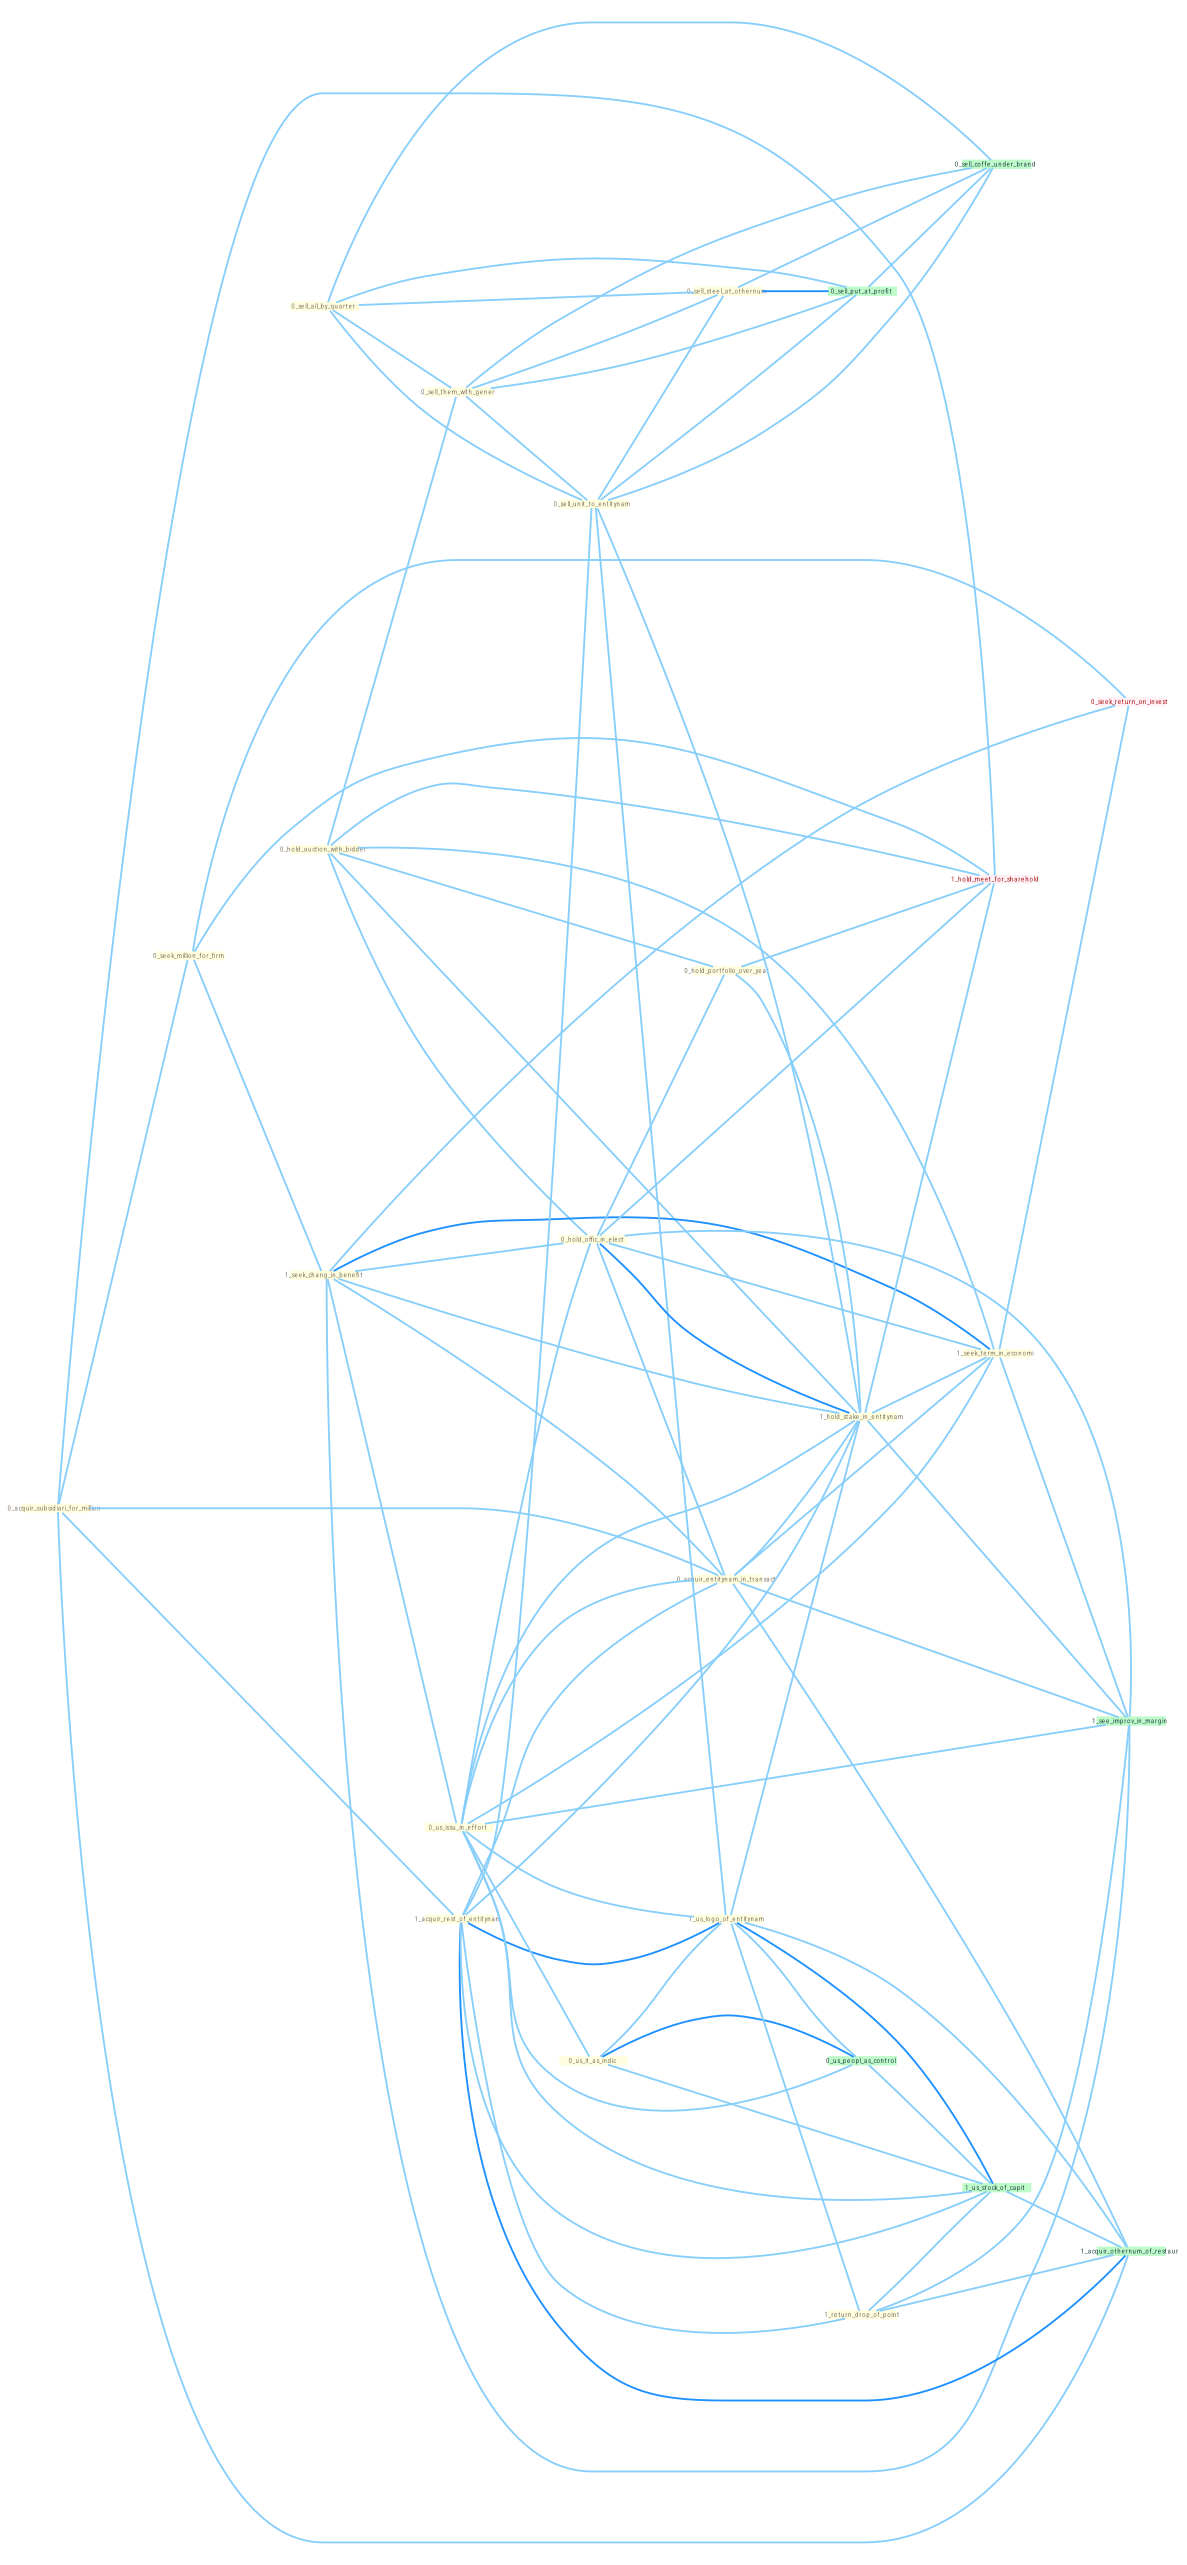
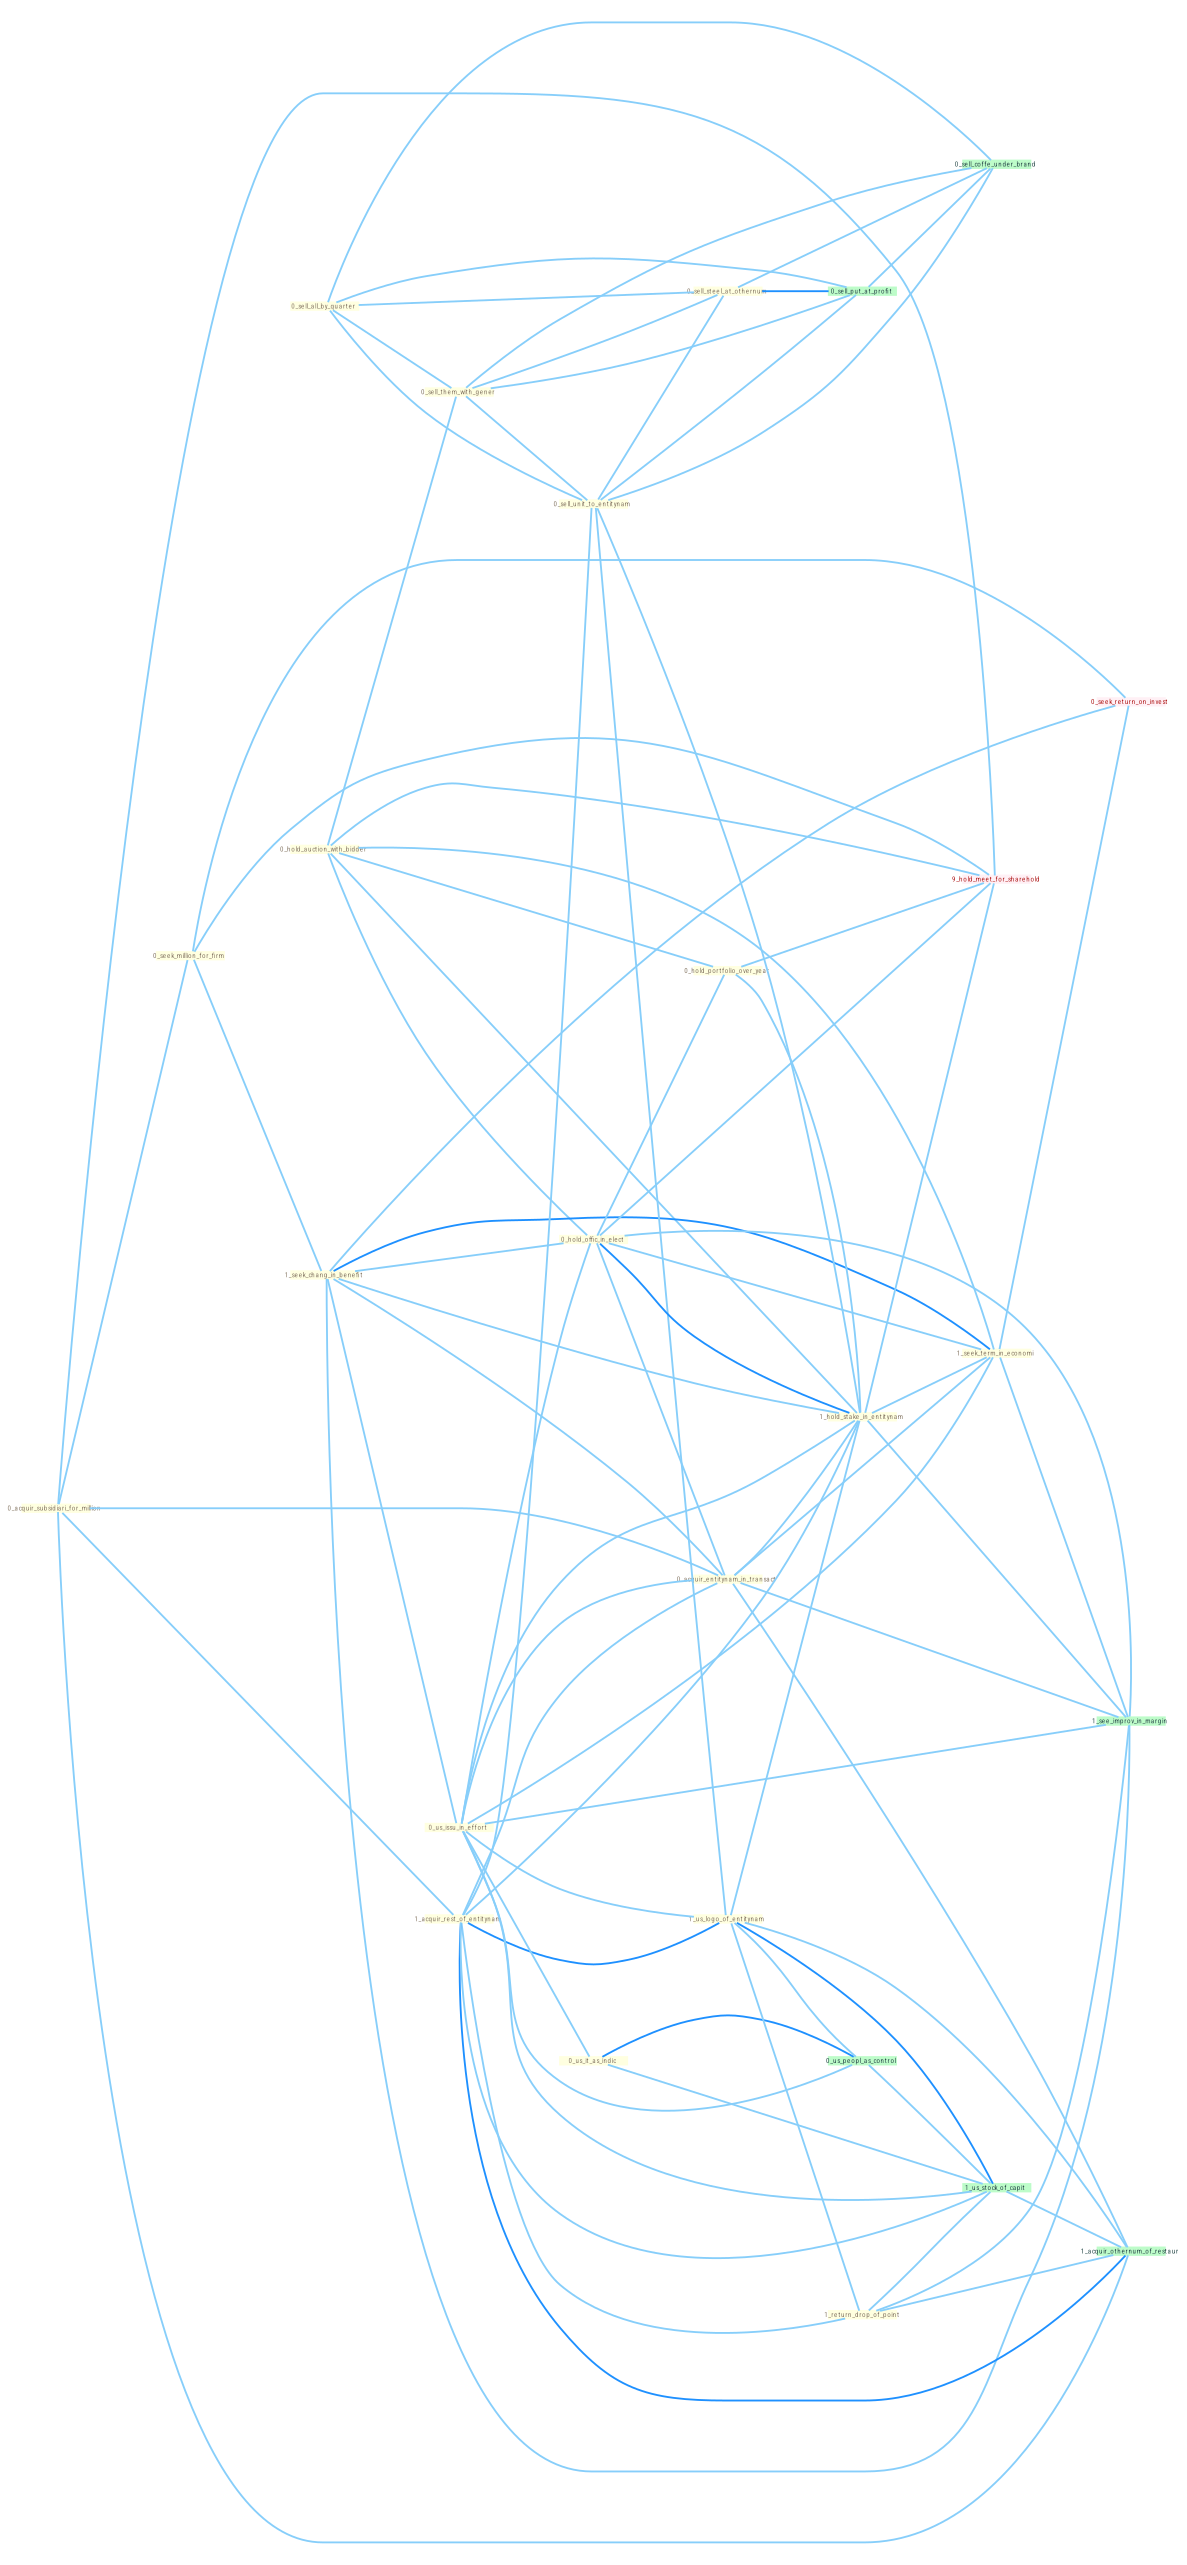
(997, 879) -> (997, 879)
(661, 1990) -> none
